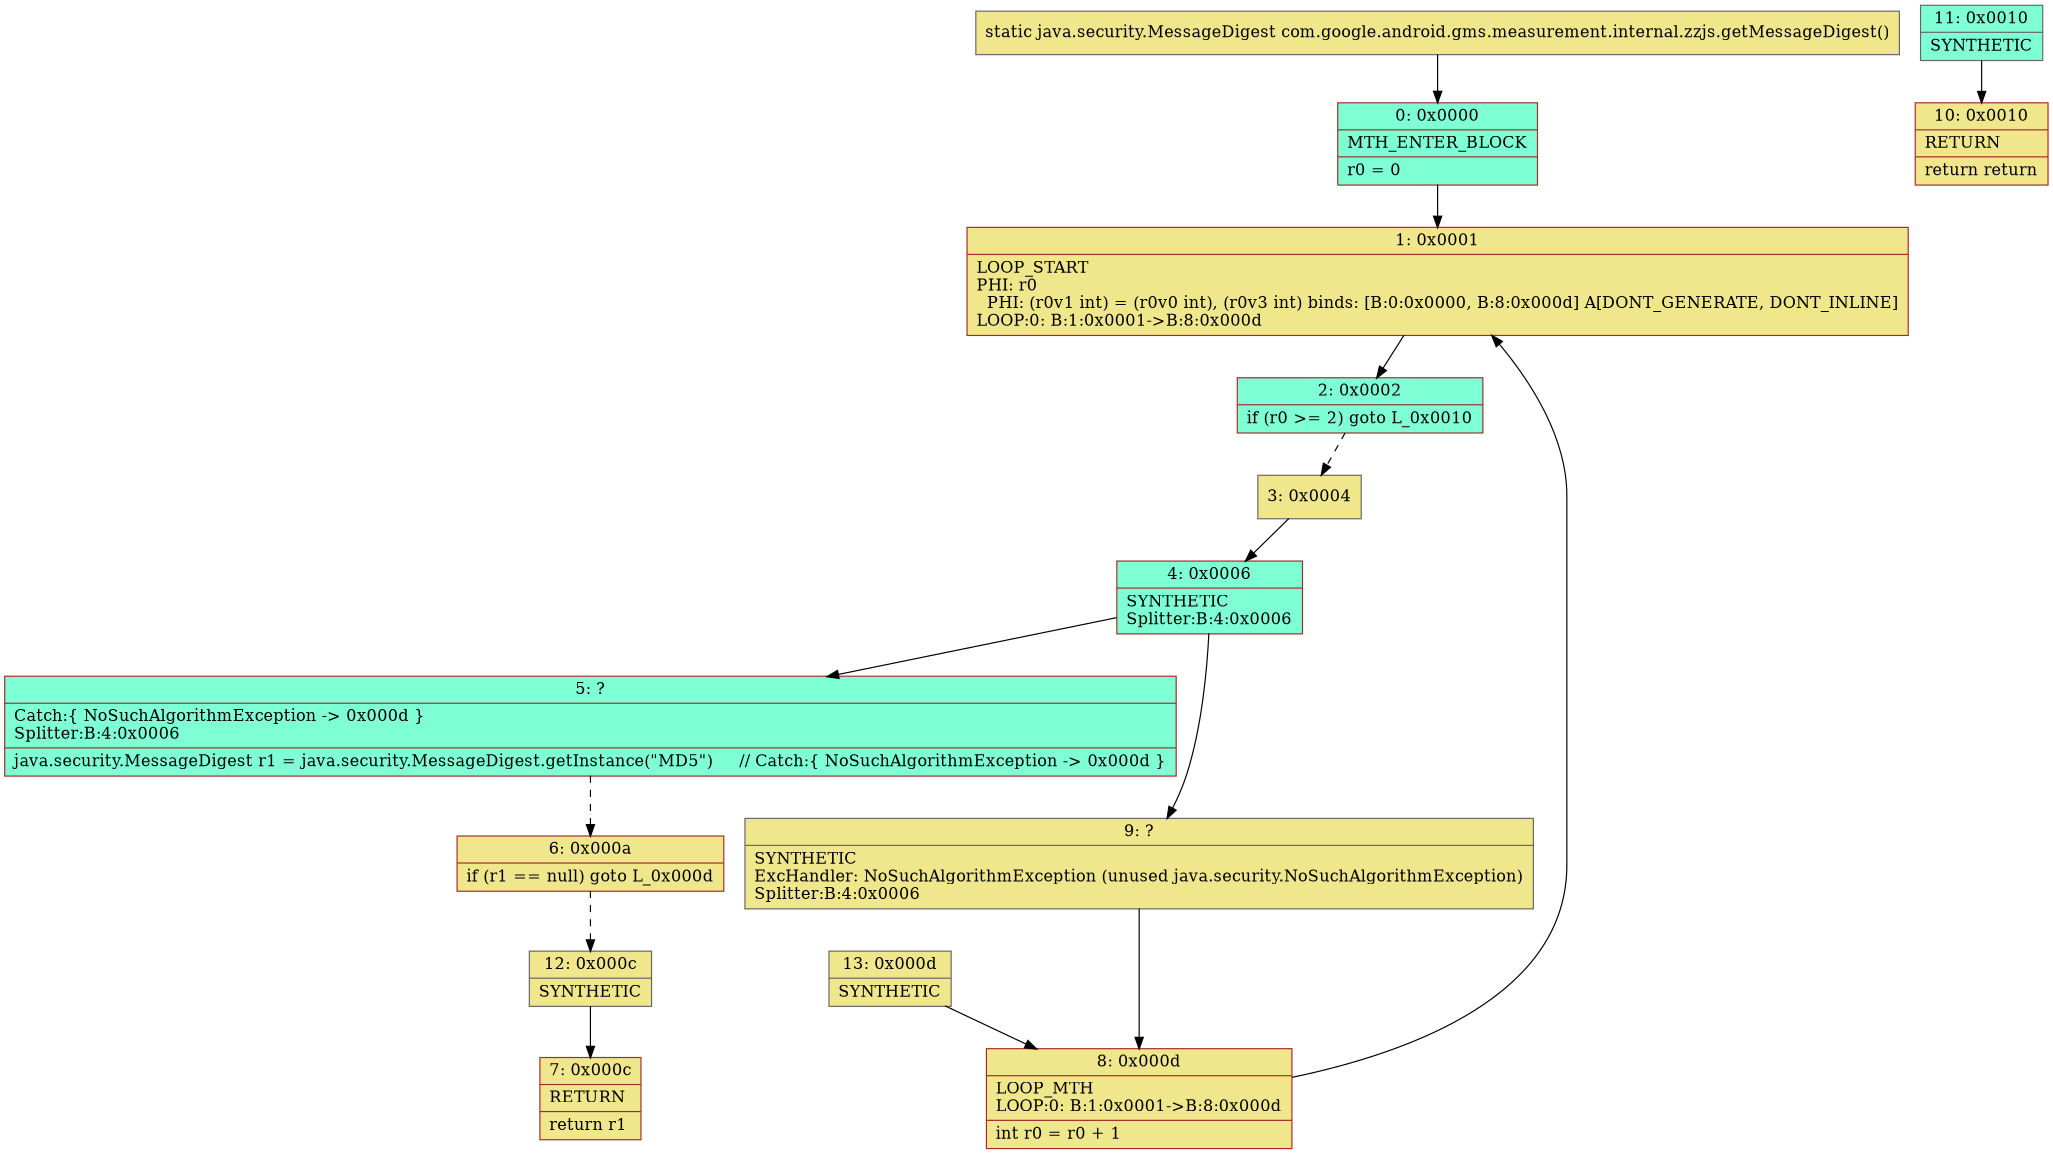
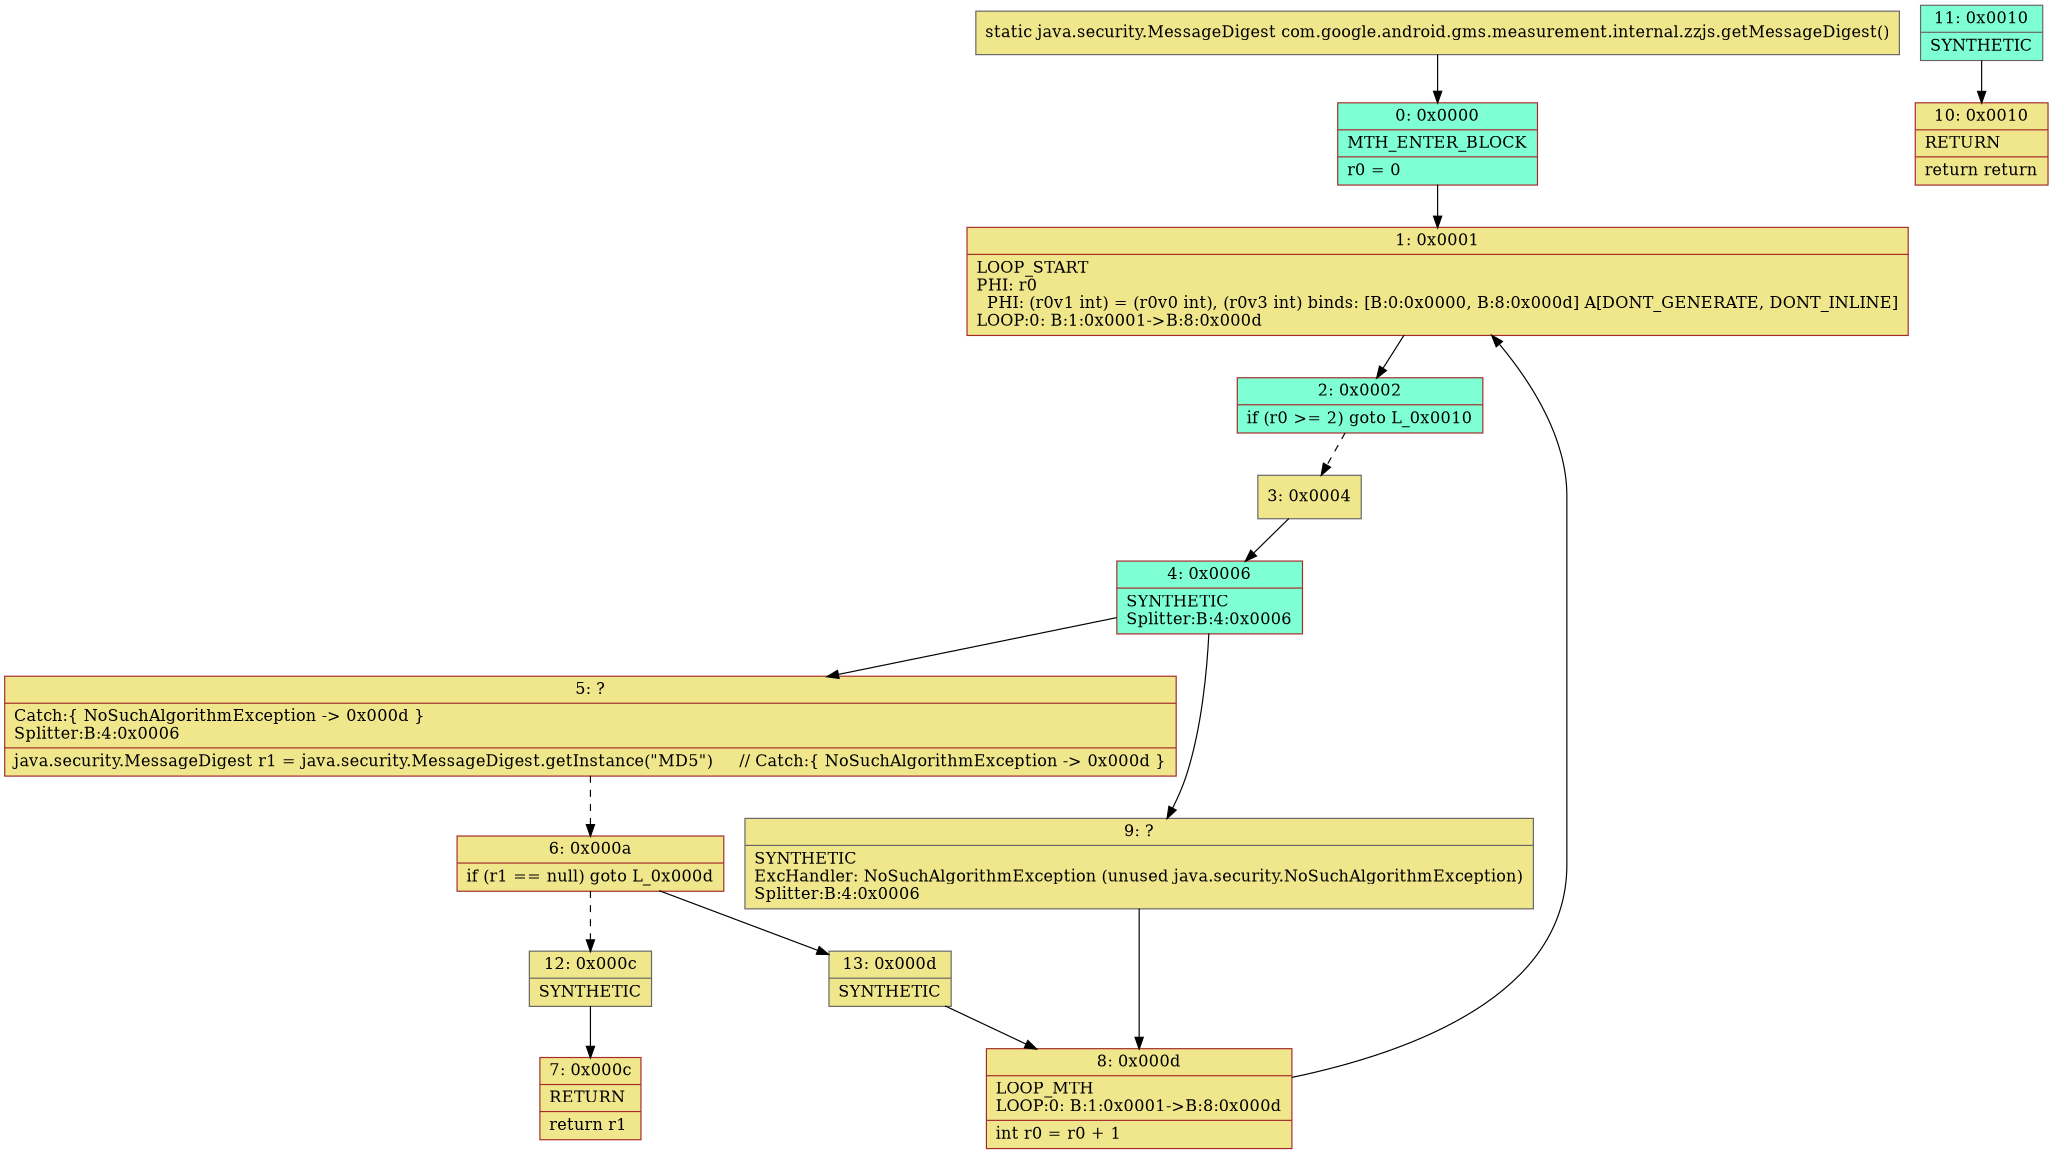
(590, 726) -> (590, 726)
none -> (738, 920)
